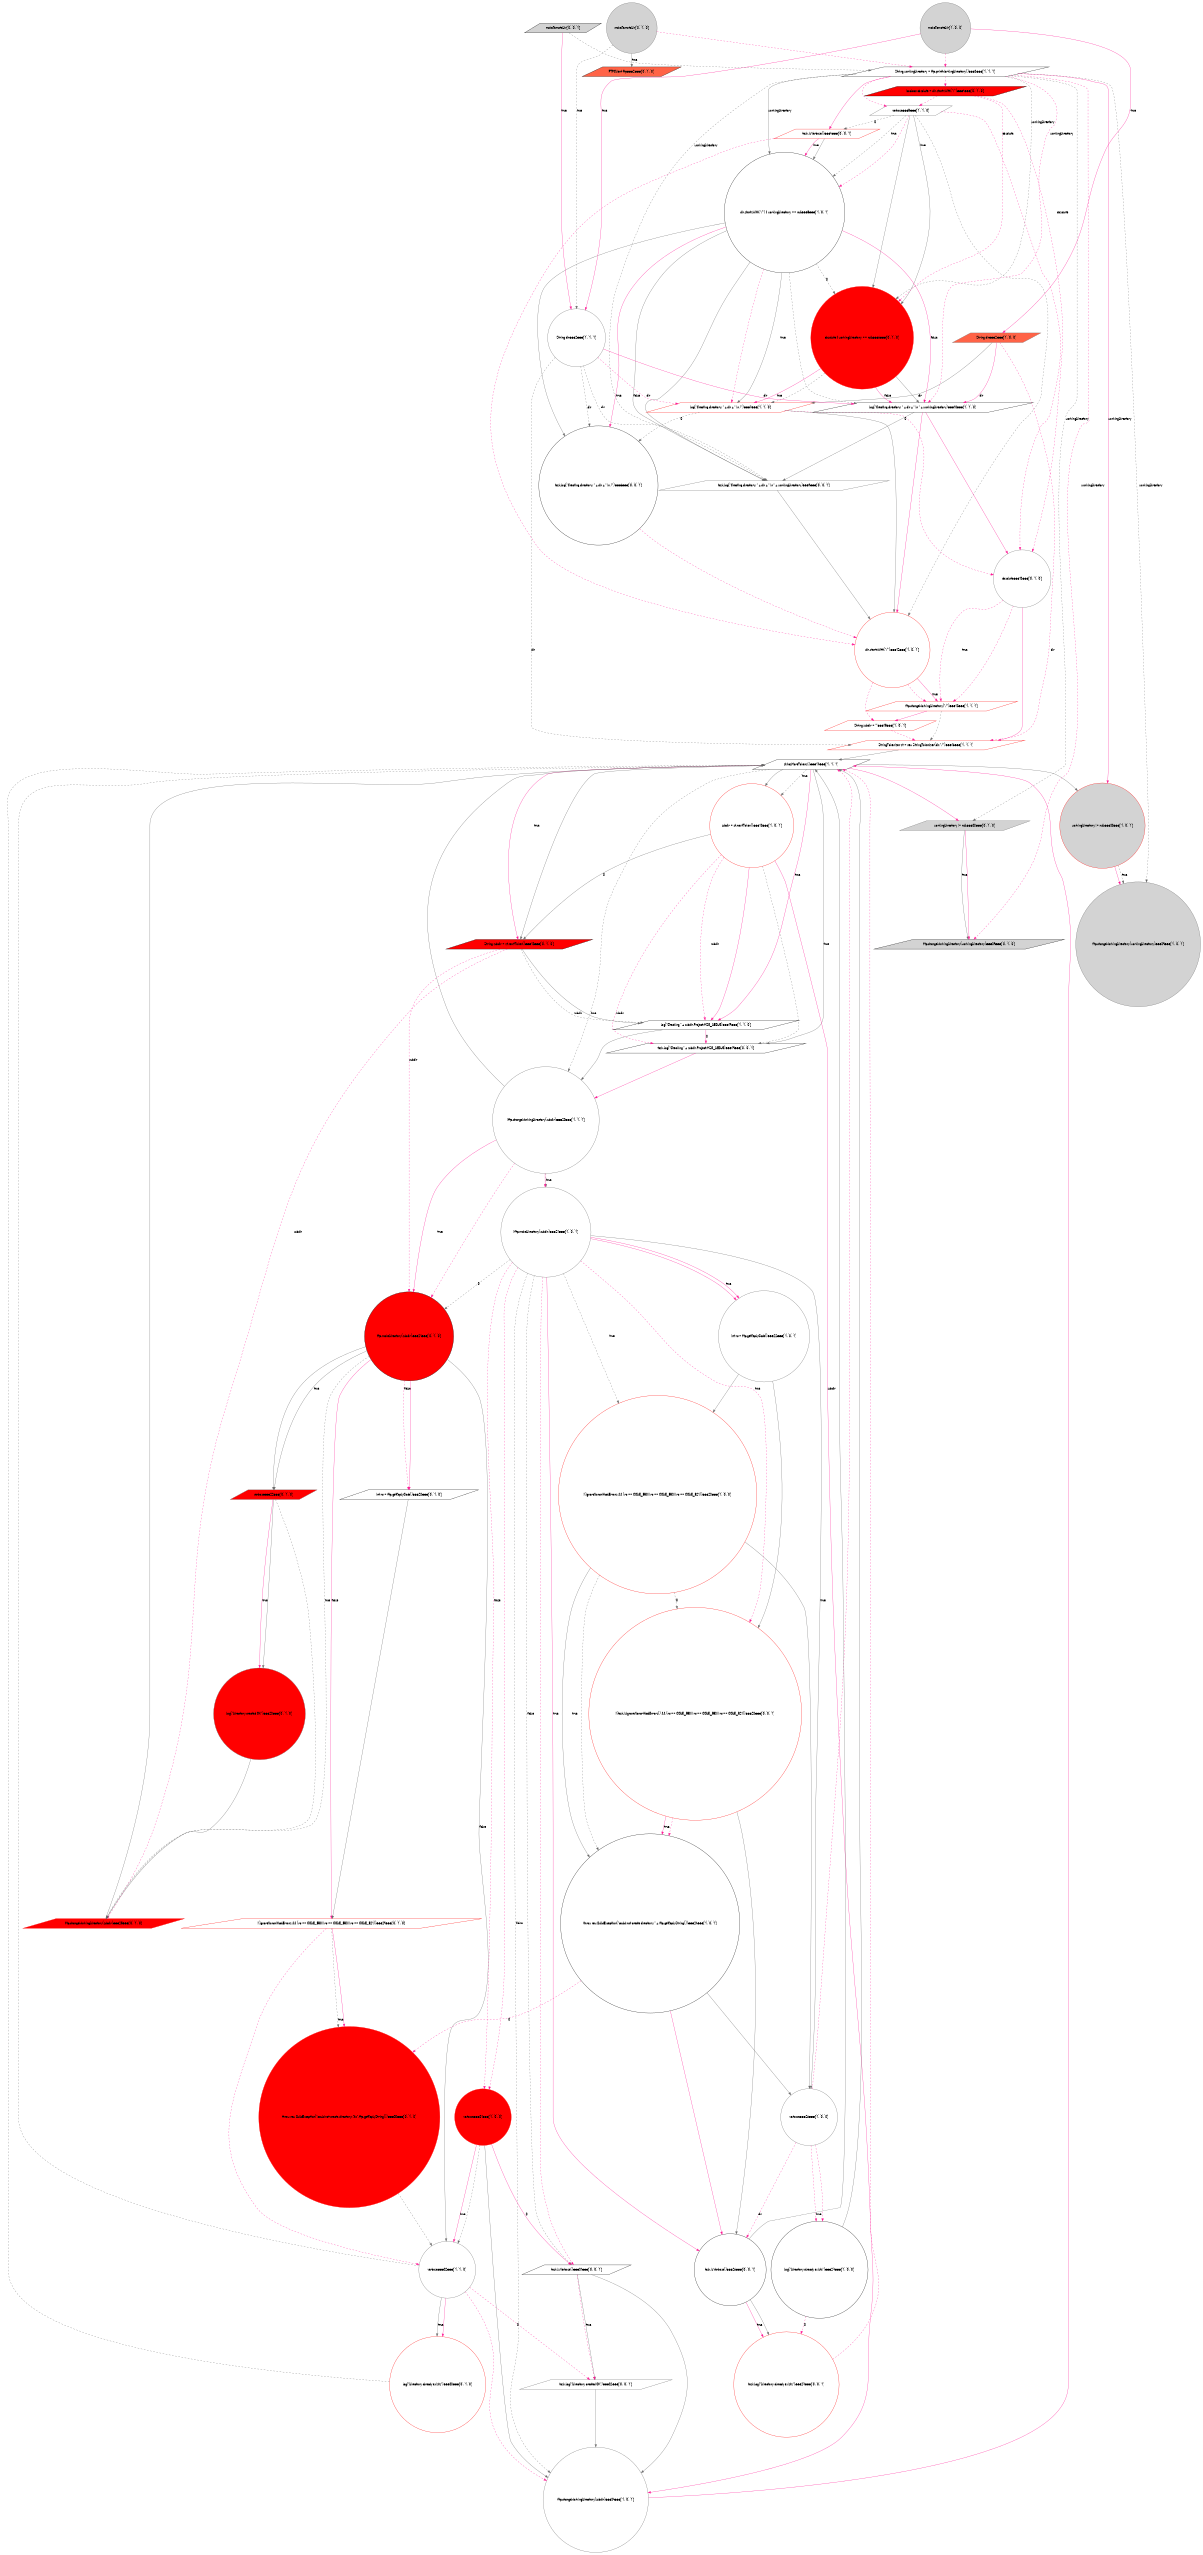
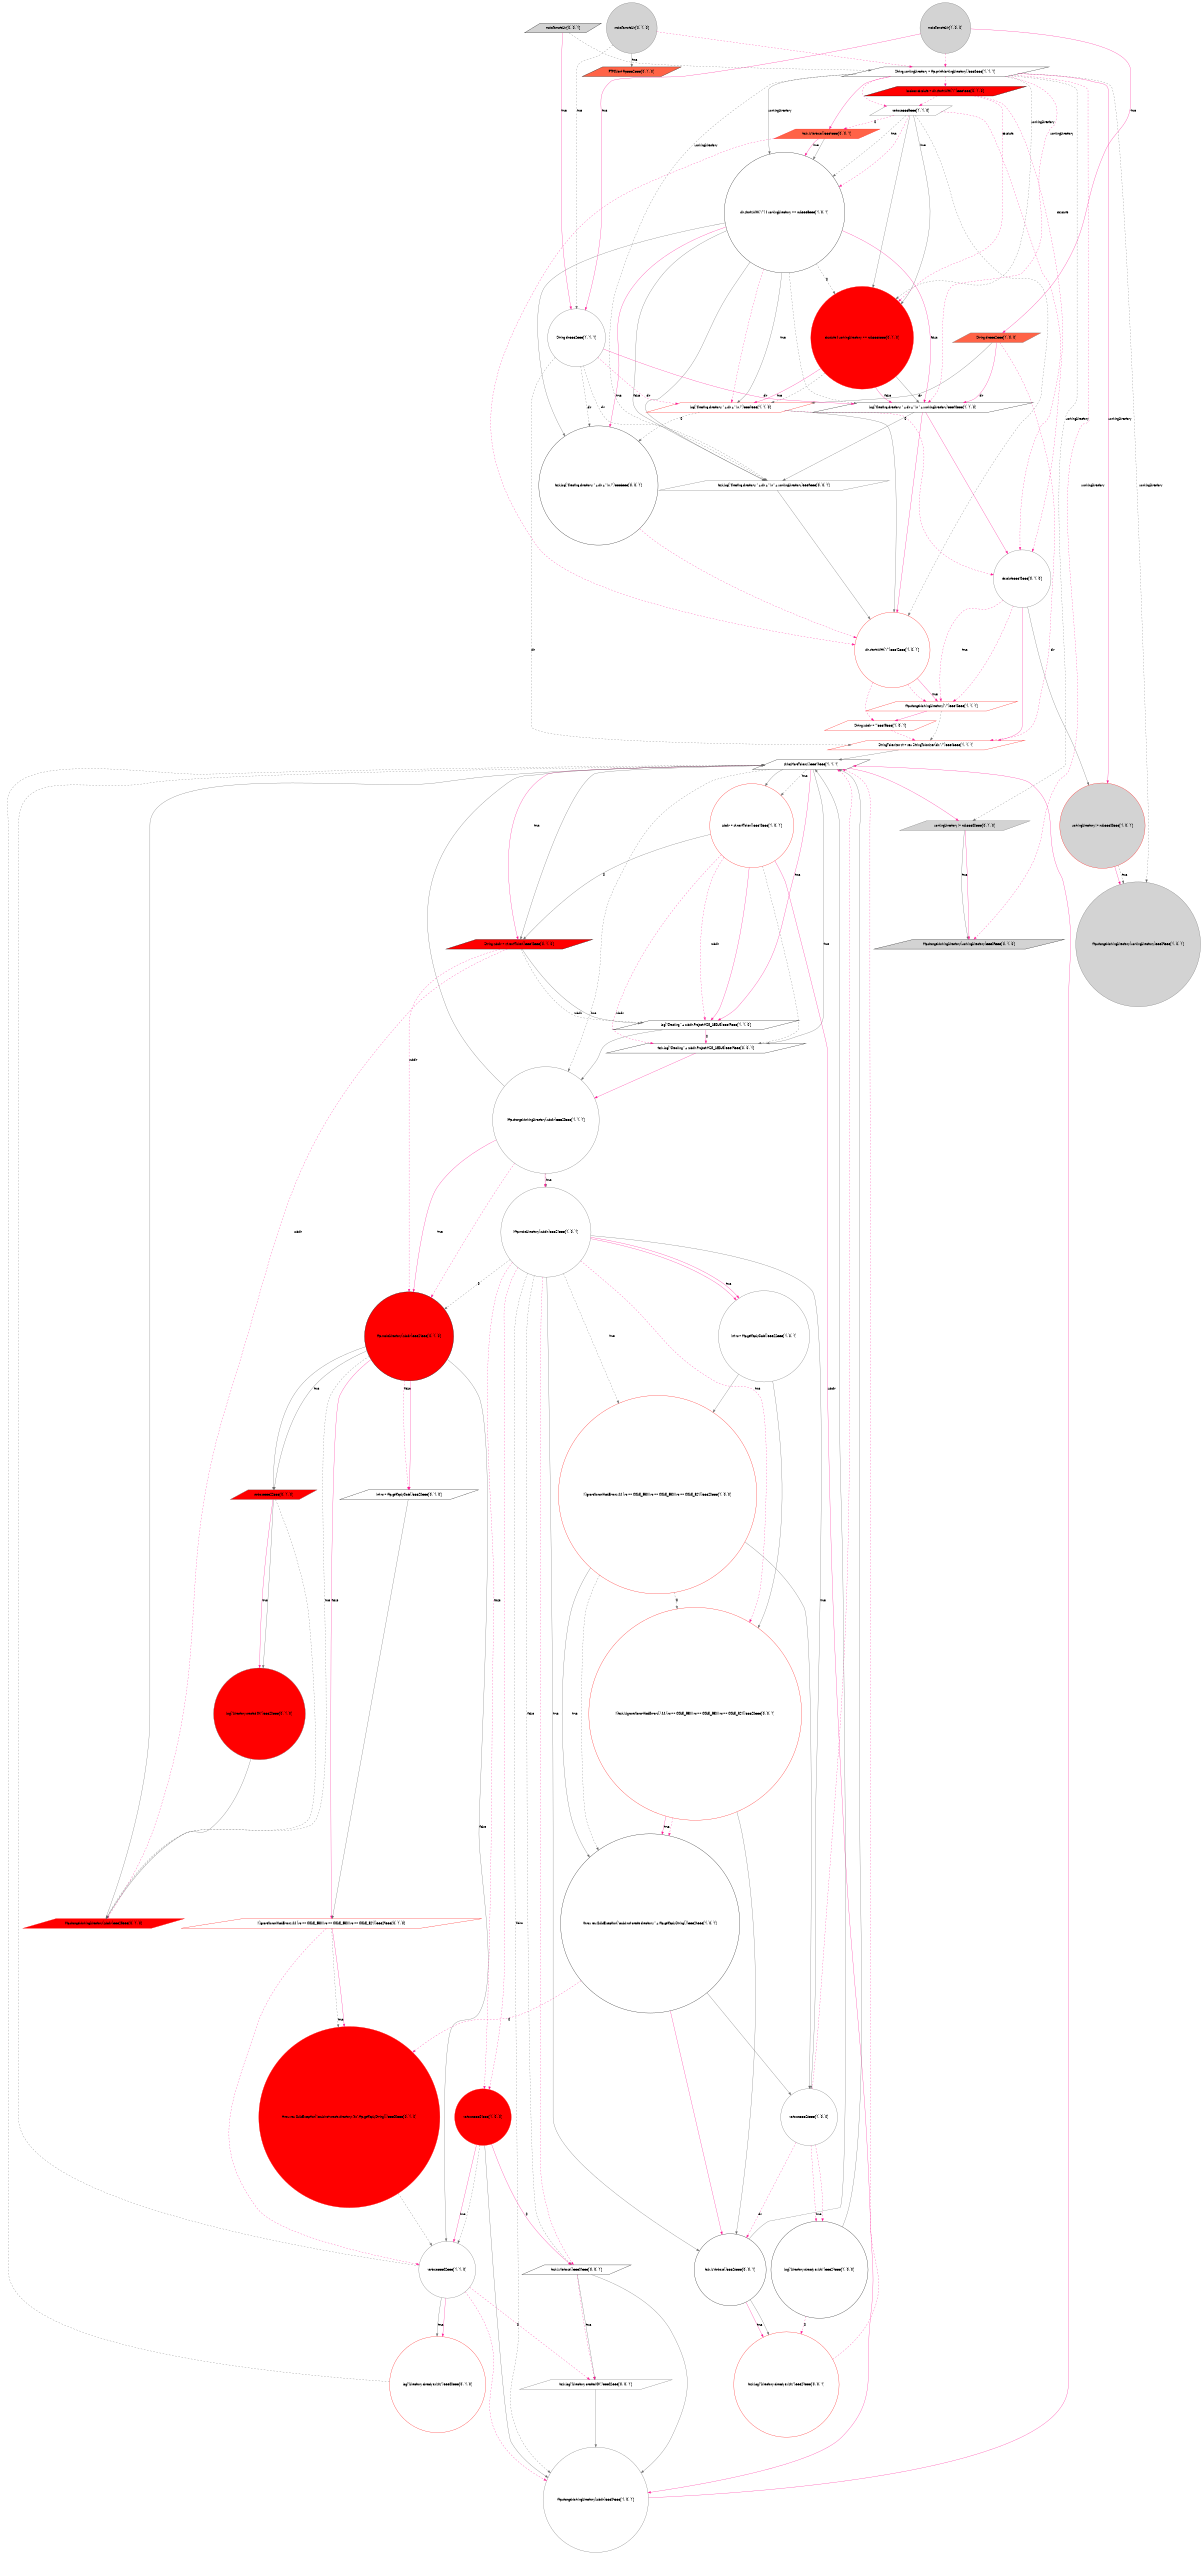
(870, 122) -> (870, 122)
(827, 134) -> (827, 134)
(969, 766) -> (1052, 697)
(553, 1797) -> (553, 1797)
